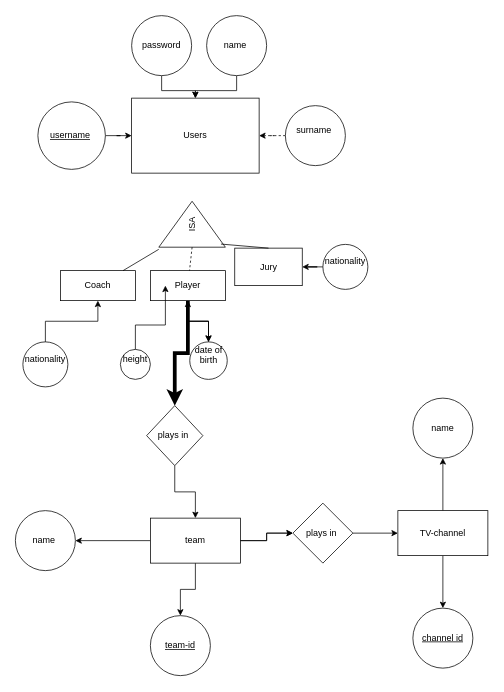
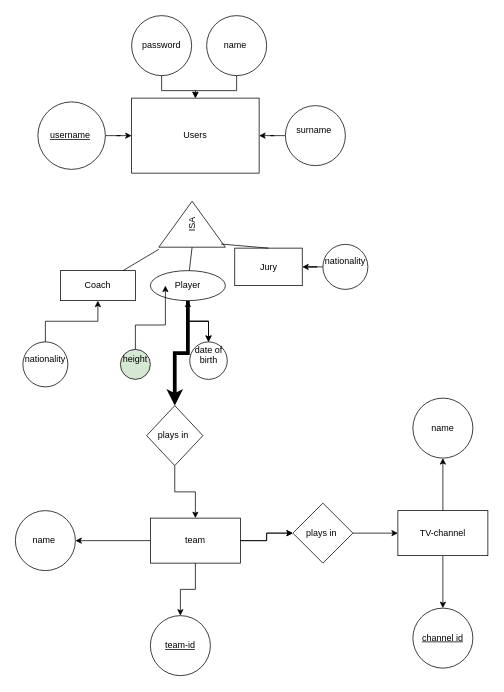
(271, 135) -> (271, 135)
(191, 259) -> (191, 259)
(188, 285) -> (188, 285)
(135, 364) -> (135, 364)
